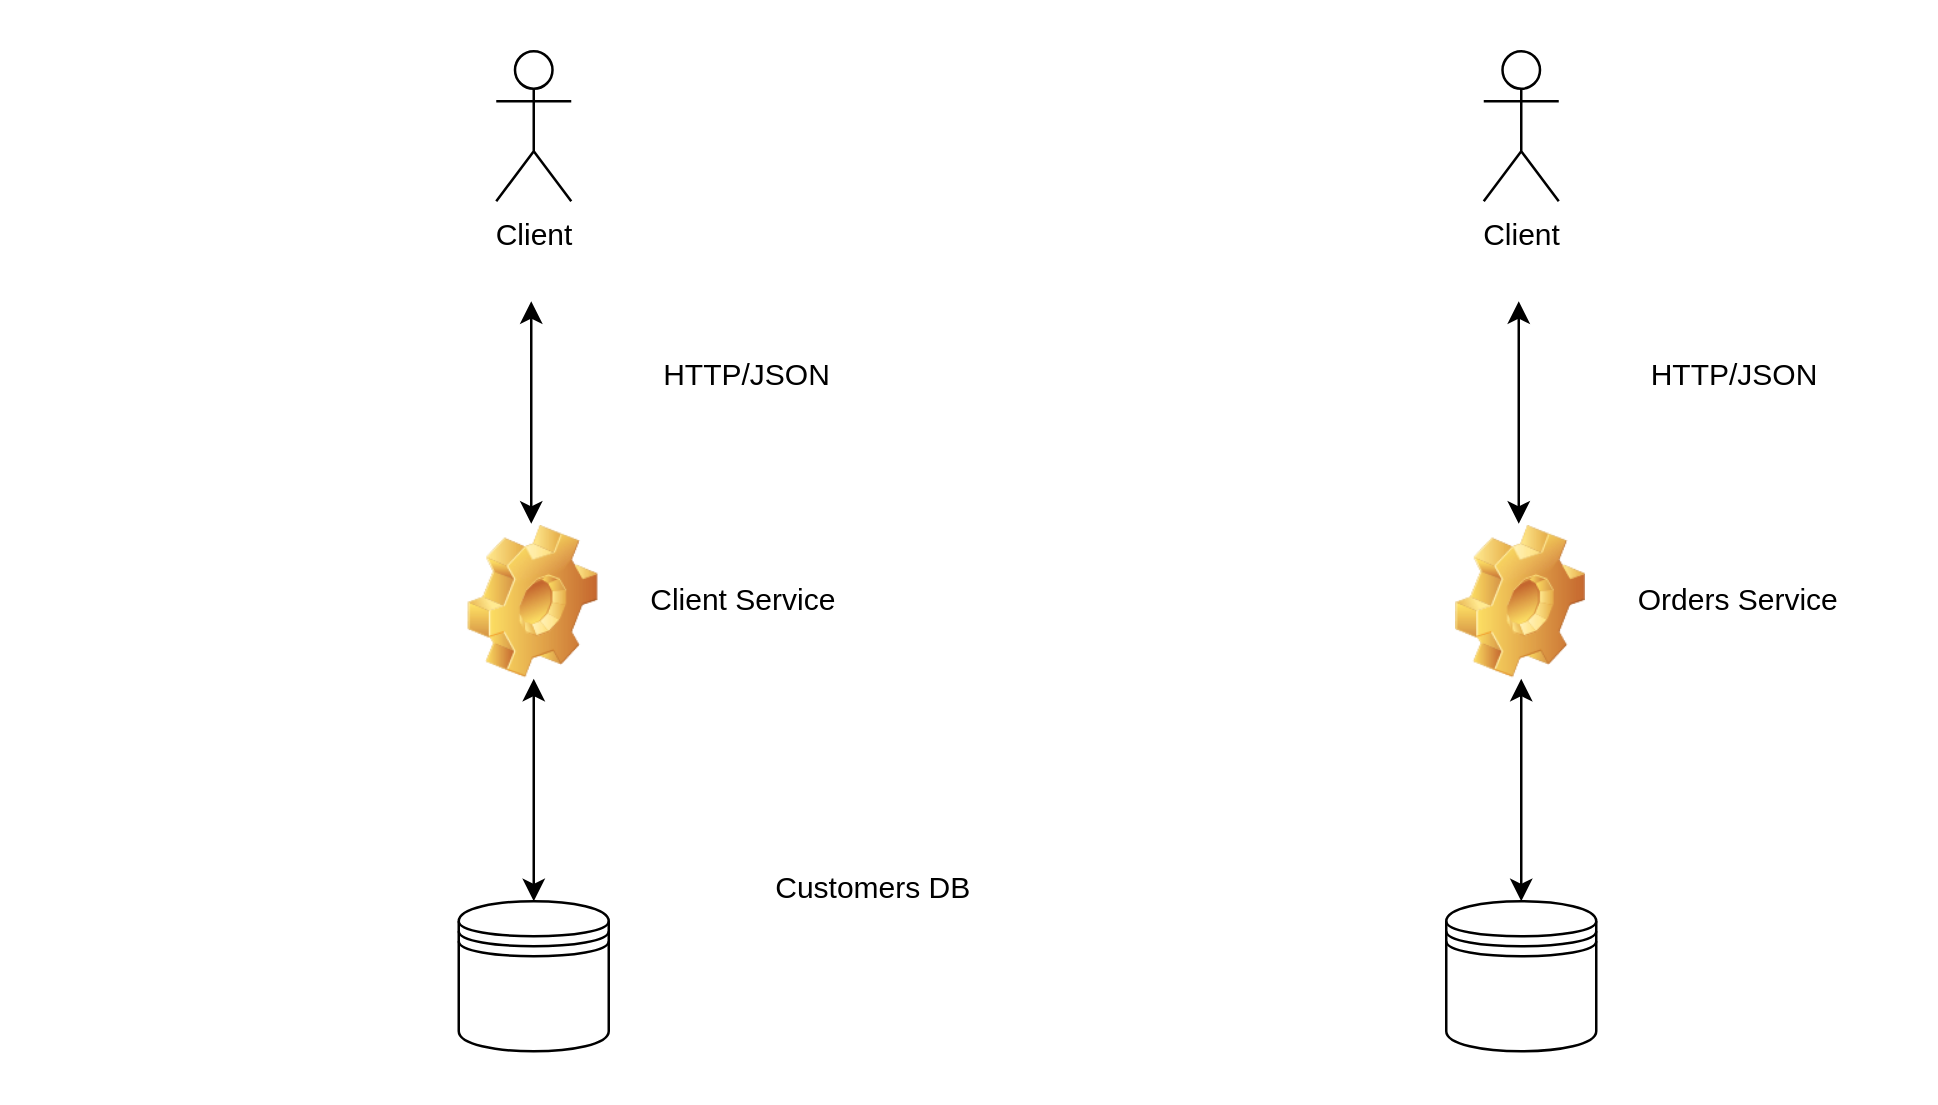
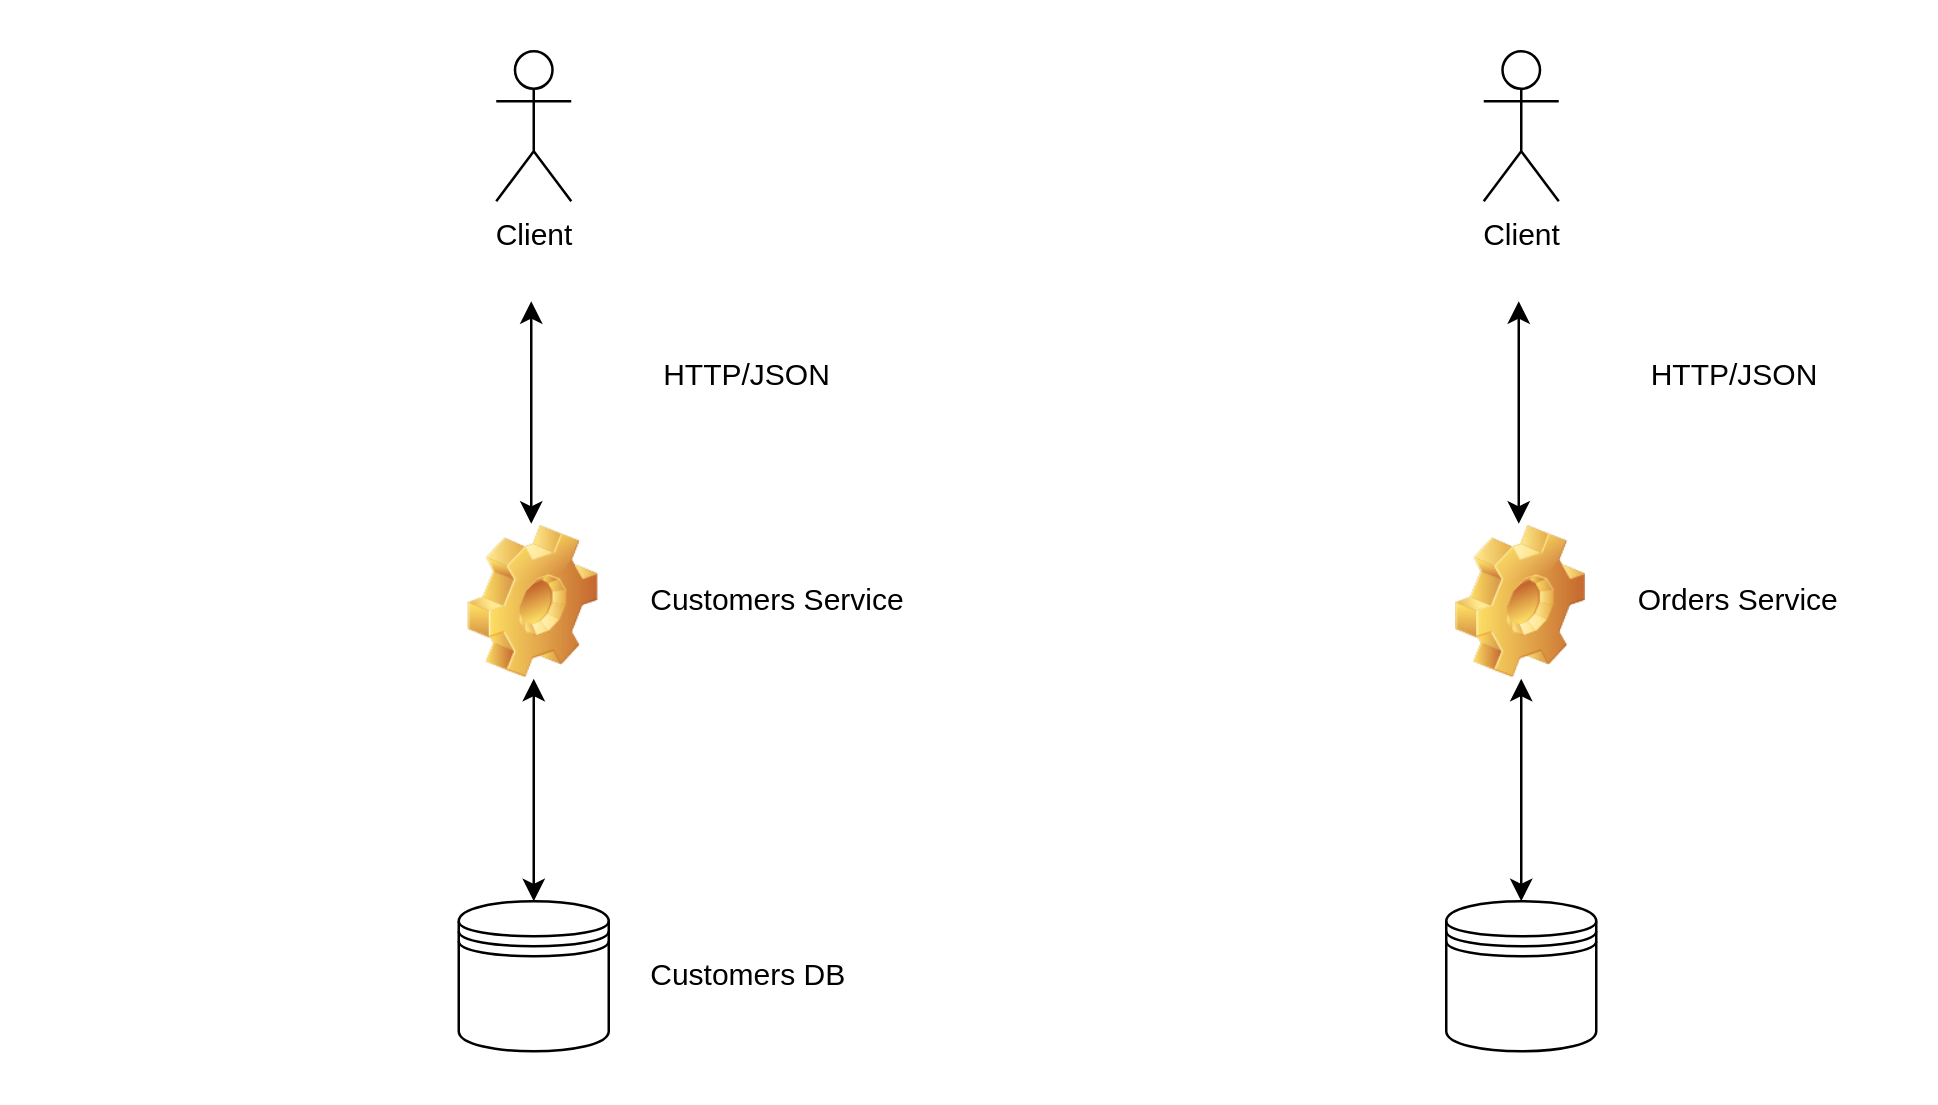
(753, 601) -> (786, 601)
(884, 889) -> (759, 976)
